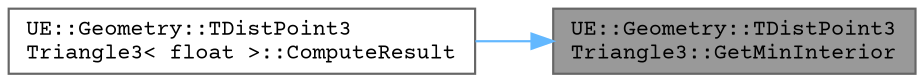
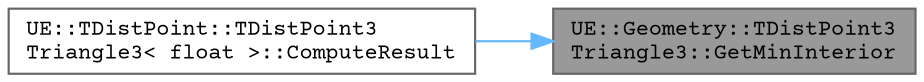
(242, 41) -> (242, 41)
